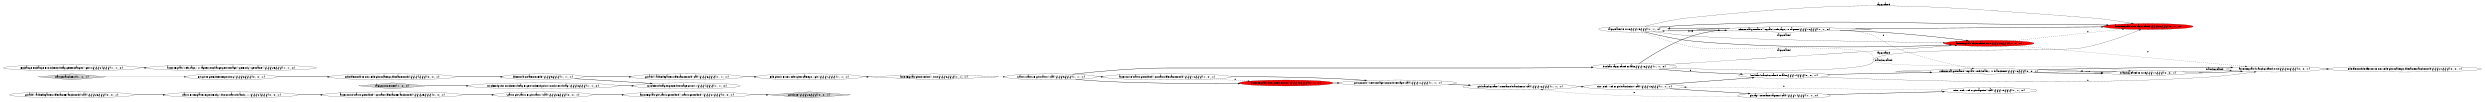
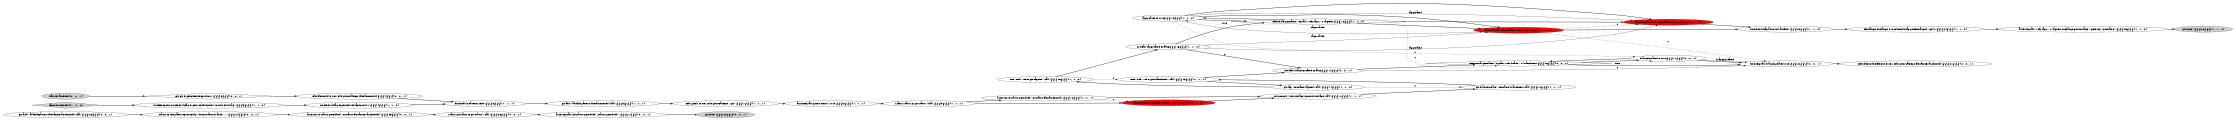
none -> (1785, 29)
none -> (2204, 29)
(1884, 60) -> (1415, 52)
(1332, 68) -> (1106, 63)
(2148, 73) -> (1668, 58)
(72, 77) -> (66, 96)
(145, 77) -> (116, 96)
(231, 77) -> (209, 96)
(934, 77) -> (831, 104)
(1001, 77) -> (879, 104)
(613, 81) -> (427, 104)
(809, 95) -> (726, 115)
